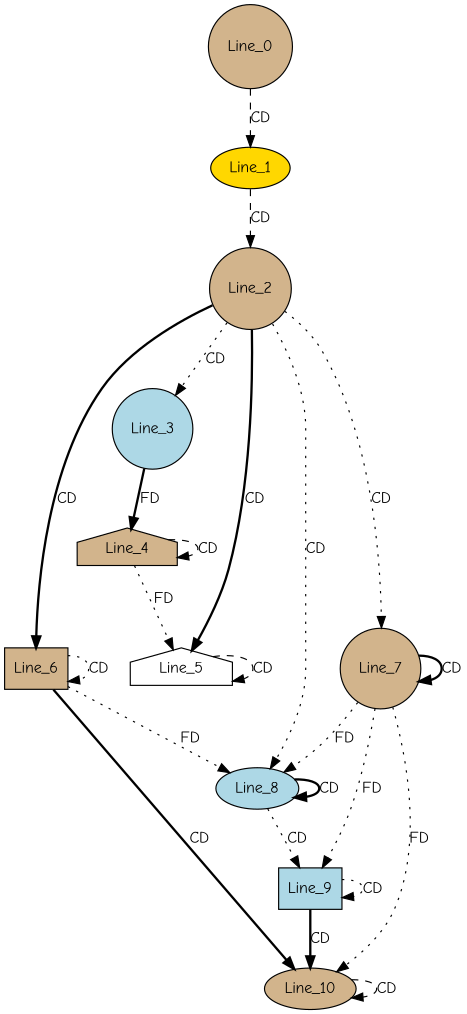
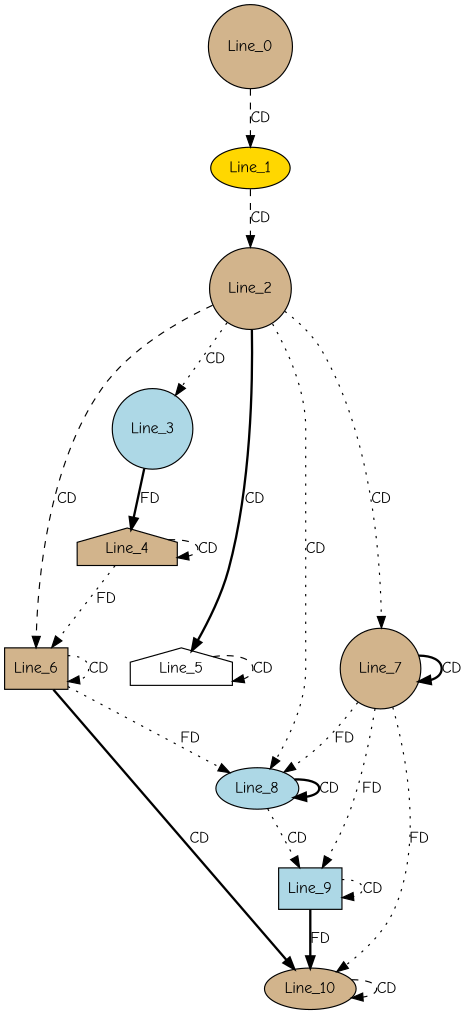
(74, 441) -> (74, 441)
(151, 603) -> (87, 602)
(321, 939) -> (321, 939)
